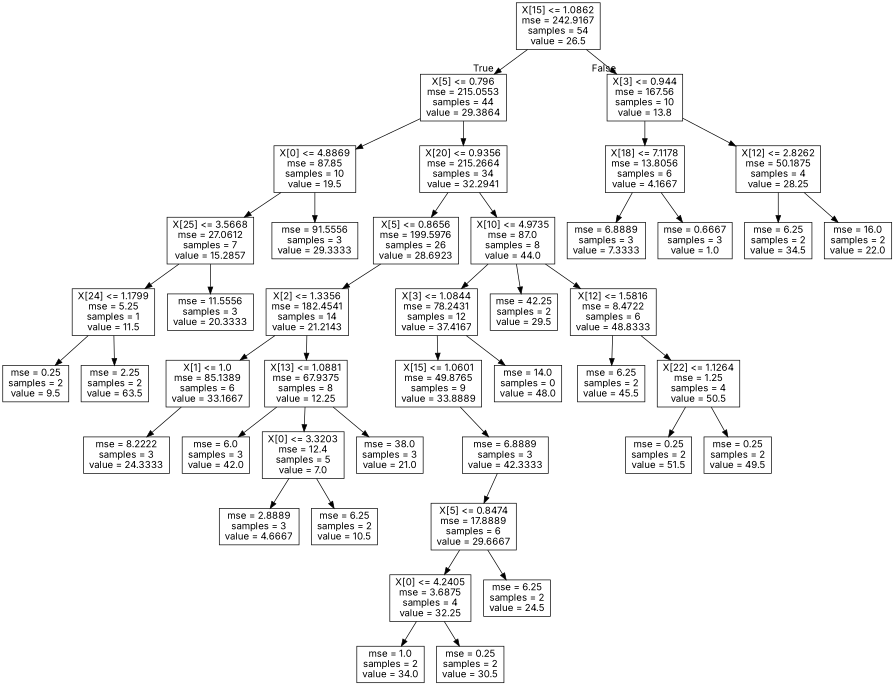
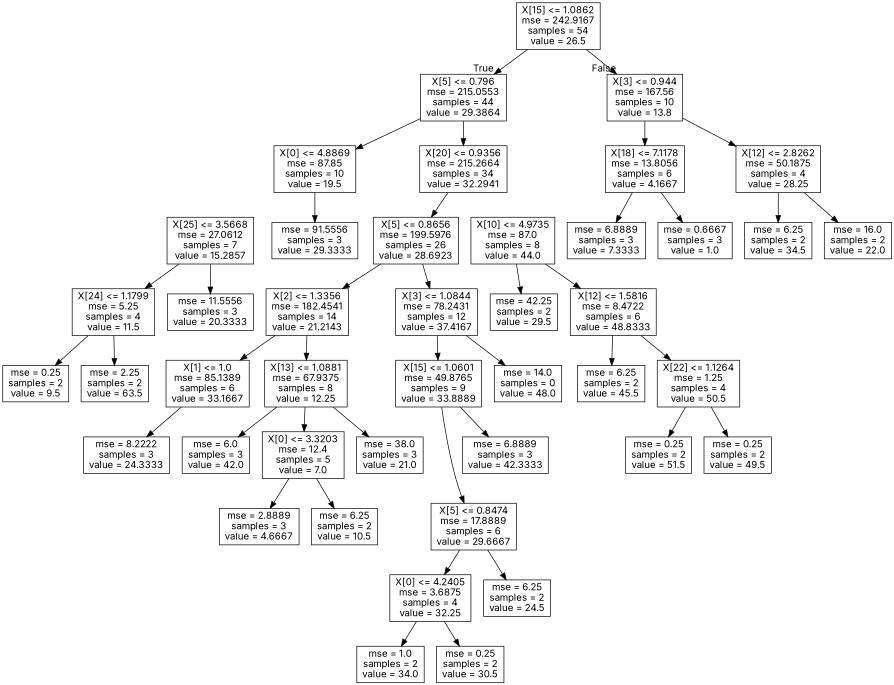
(486, 202) -> none
(266, 203) -> none
(477, 274) -> (425, 273)
(113, 312) -> (113, 312)
(492, 485) -> (450, 452)
